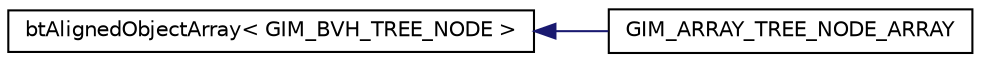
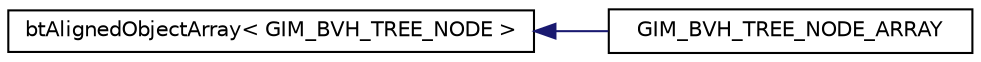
(791, 31) -> (791, 31)
